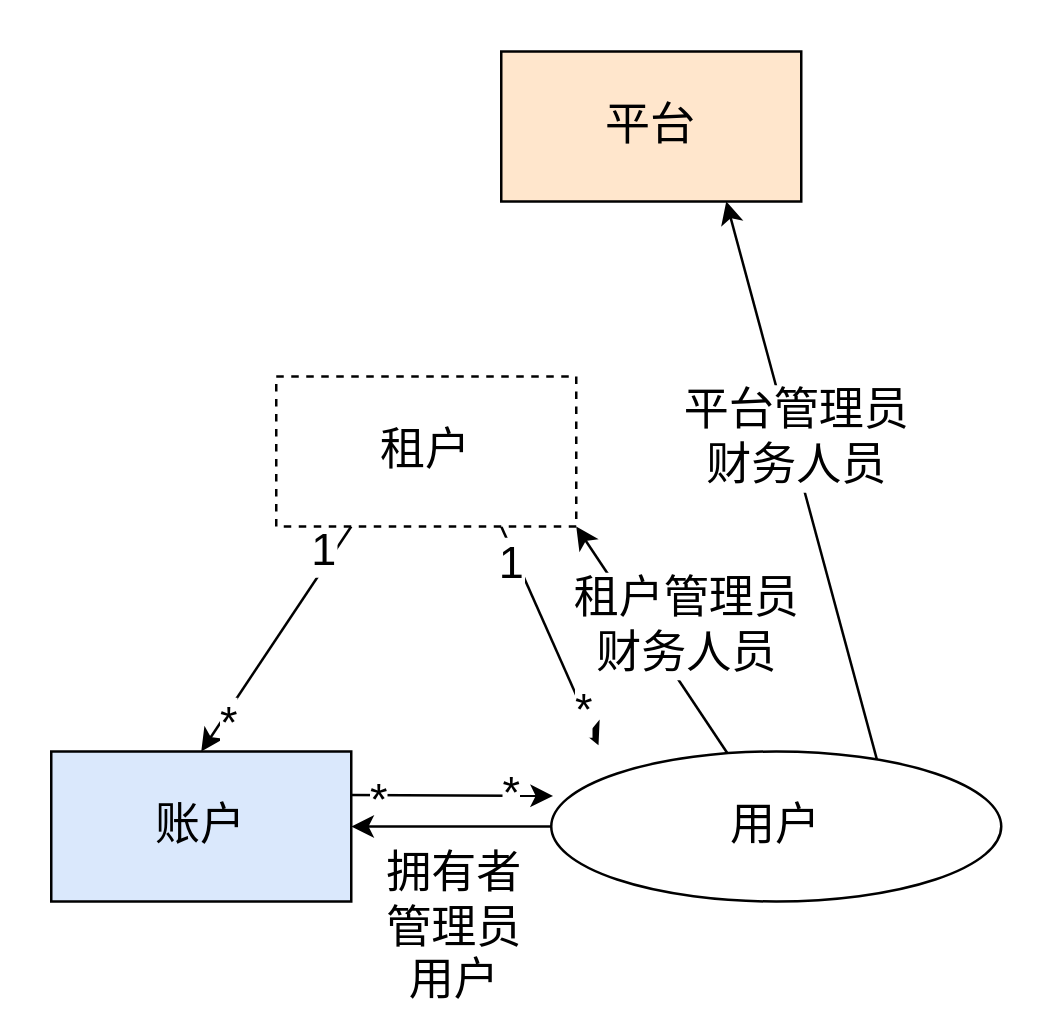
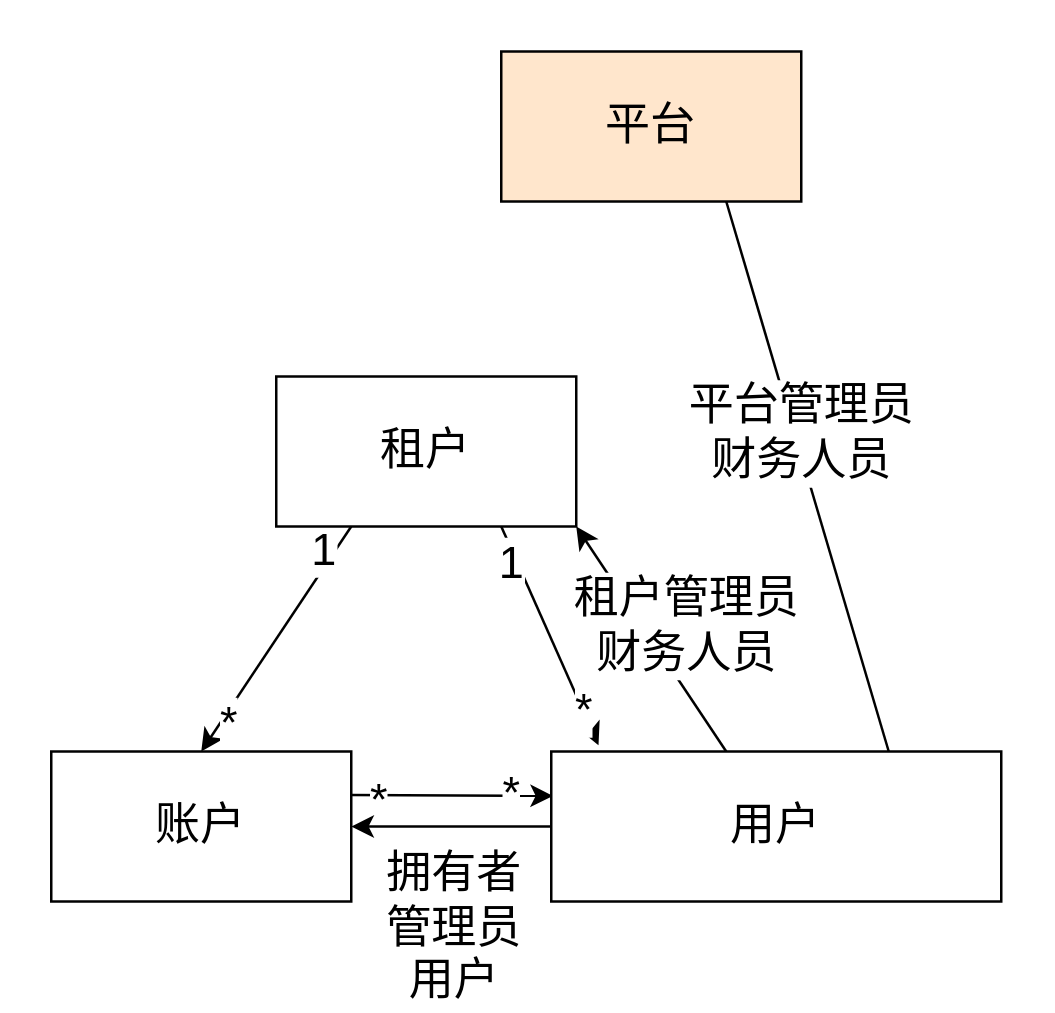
(759, 324) -> (760, 315)
(426, 451) -> (426, 451)
(201, 826) -> (201, 826)
(776, 826) -> (776, 826)
